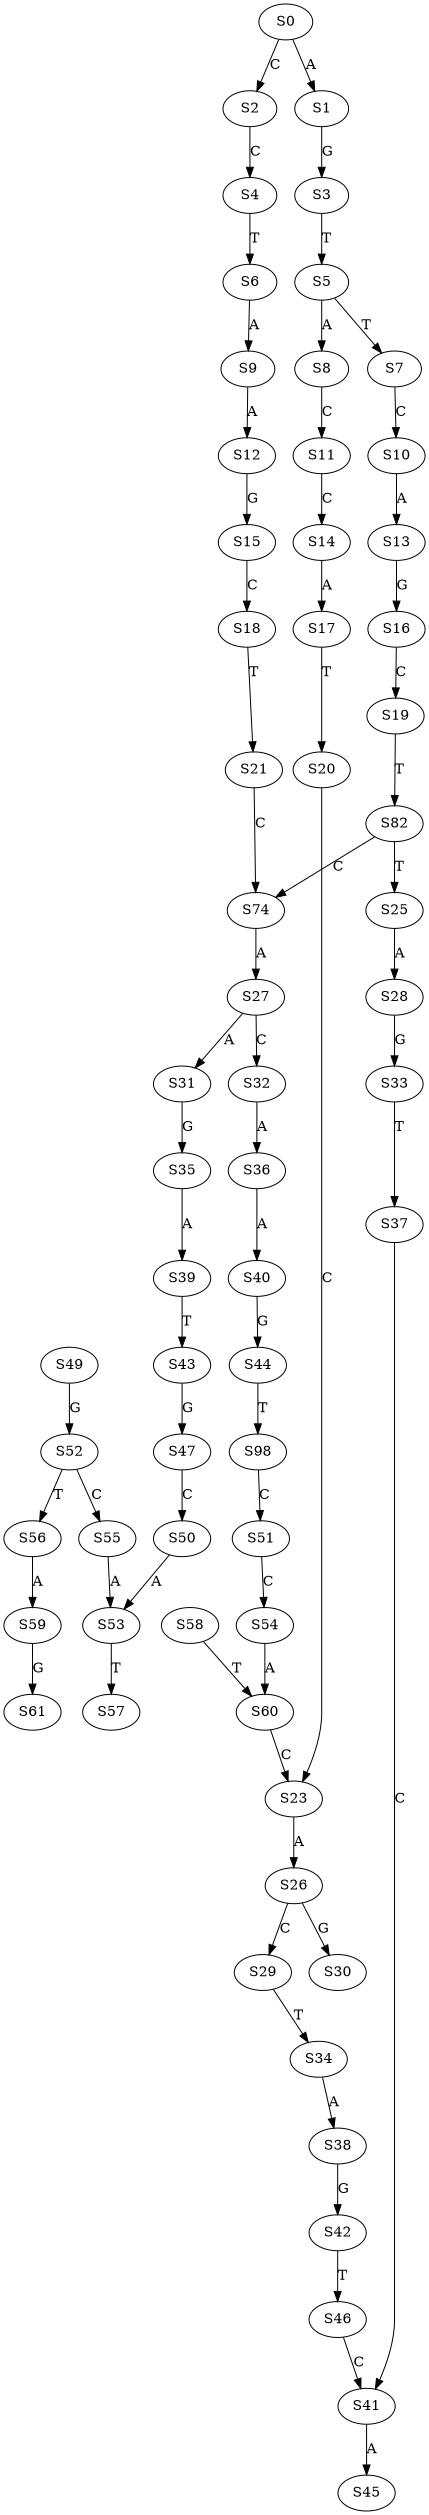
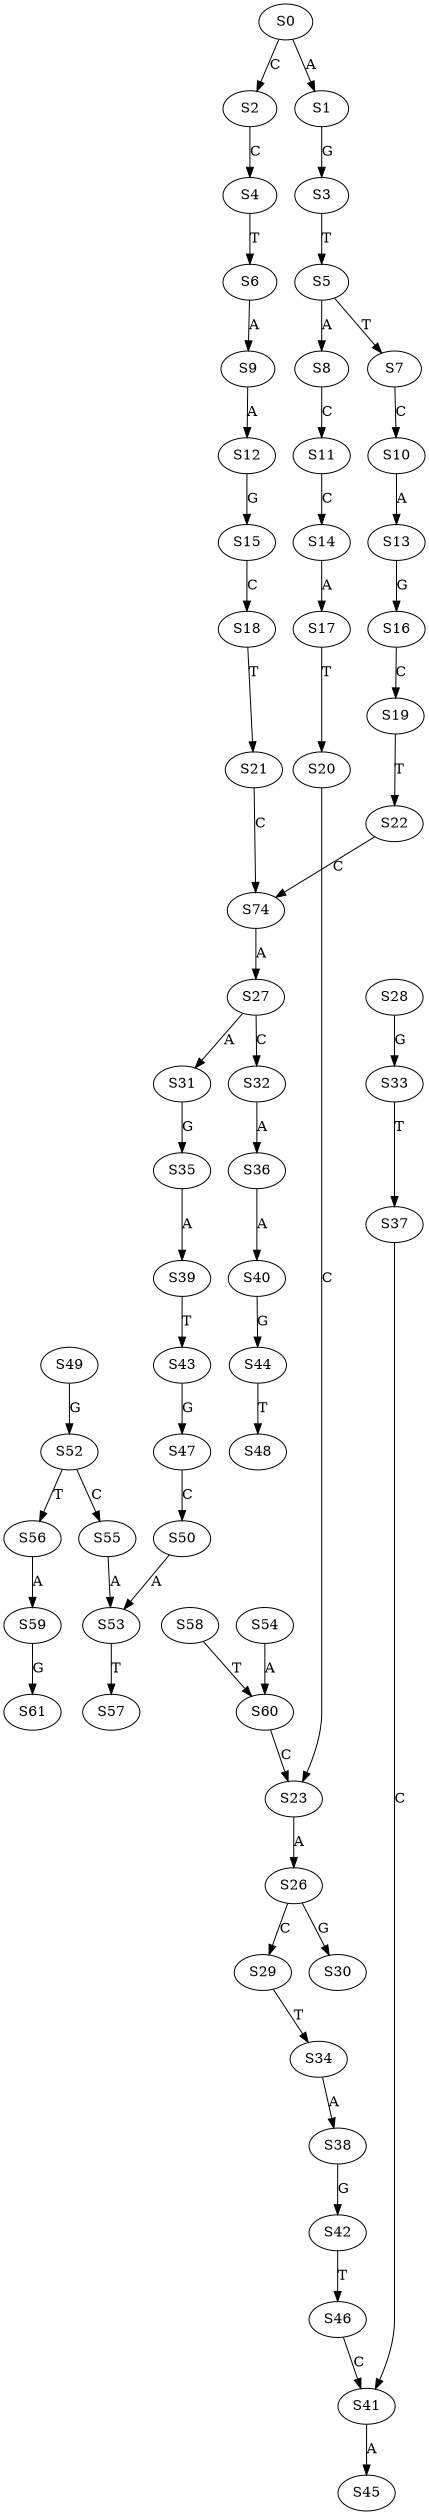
(395, 824) -> (395, 824)
(395, 910) -> none
(258, 1452) -> (258, 1452)
(261, 1539) -> none
